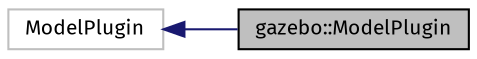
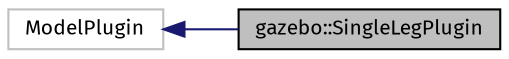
(354, 29) -> (369, 29)
